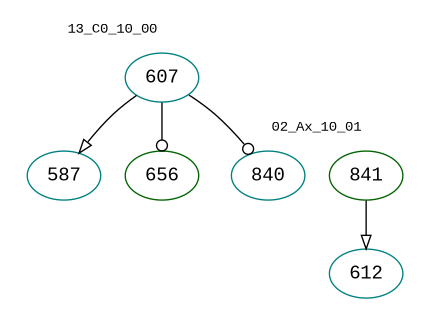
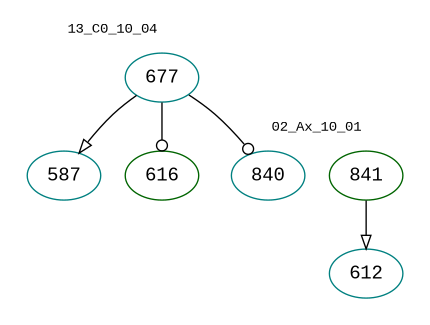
(113, 29) -> (113, 29)
(162, 78) -> (162, 78)
(162, 176) -> (162, 176)
